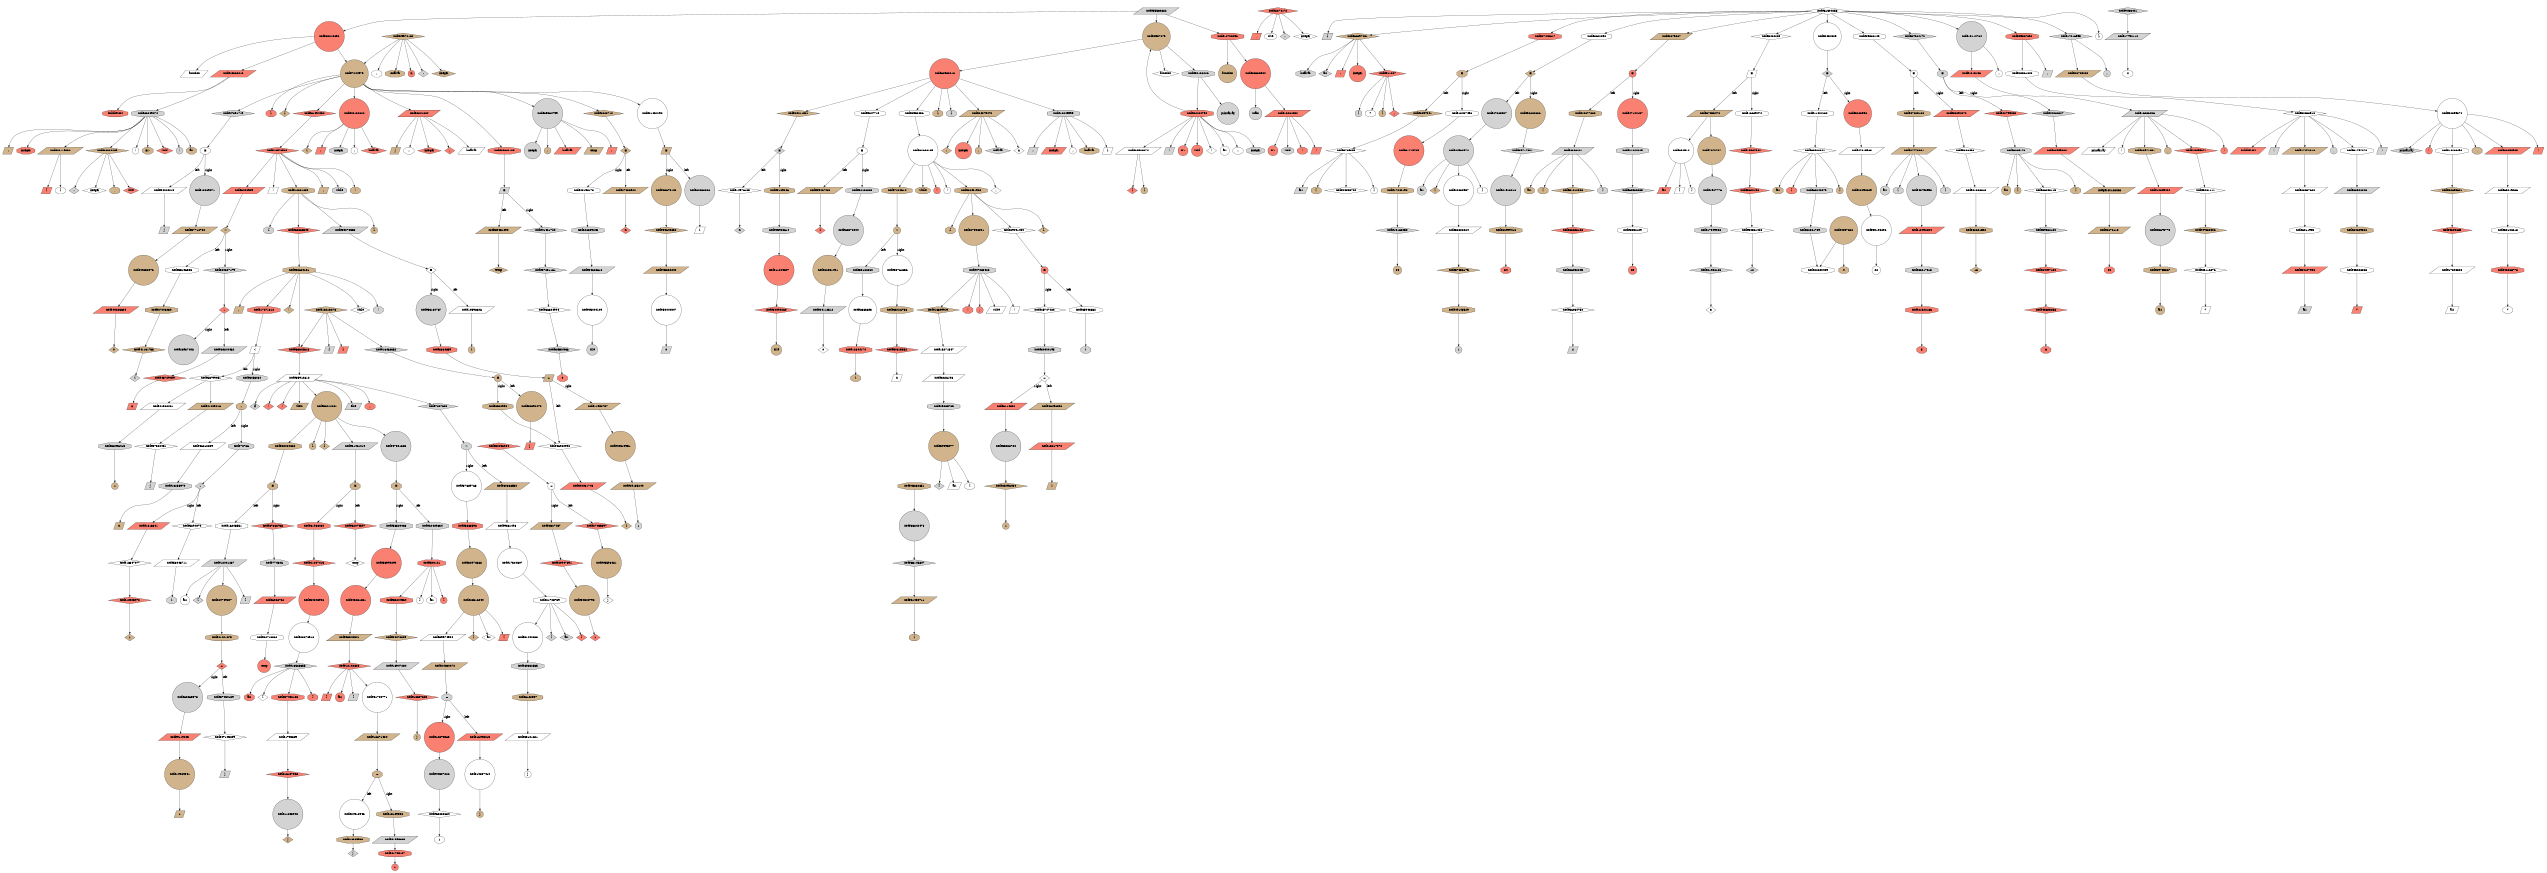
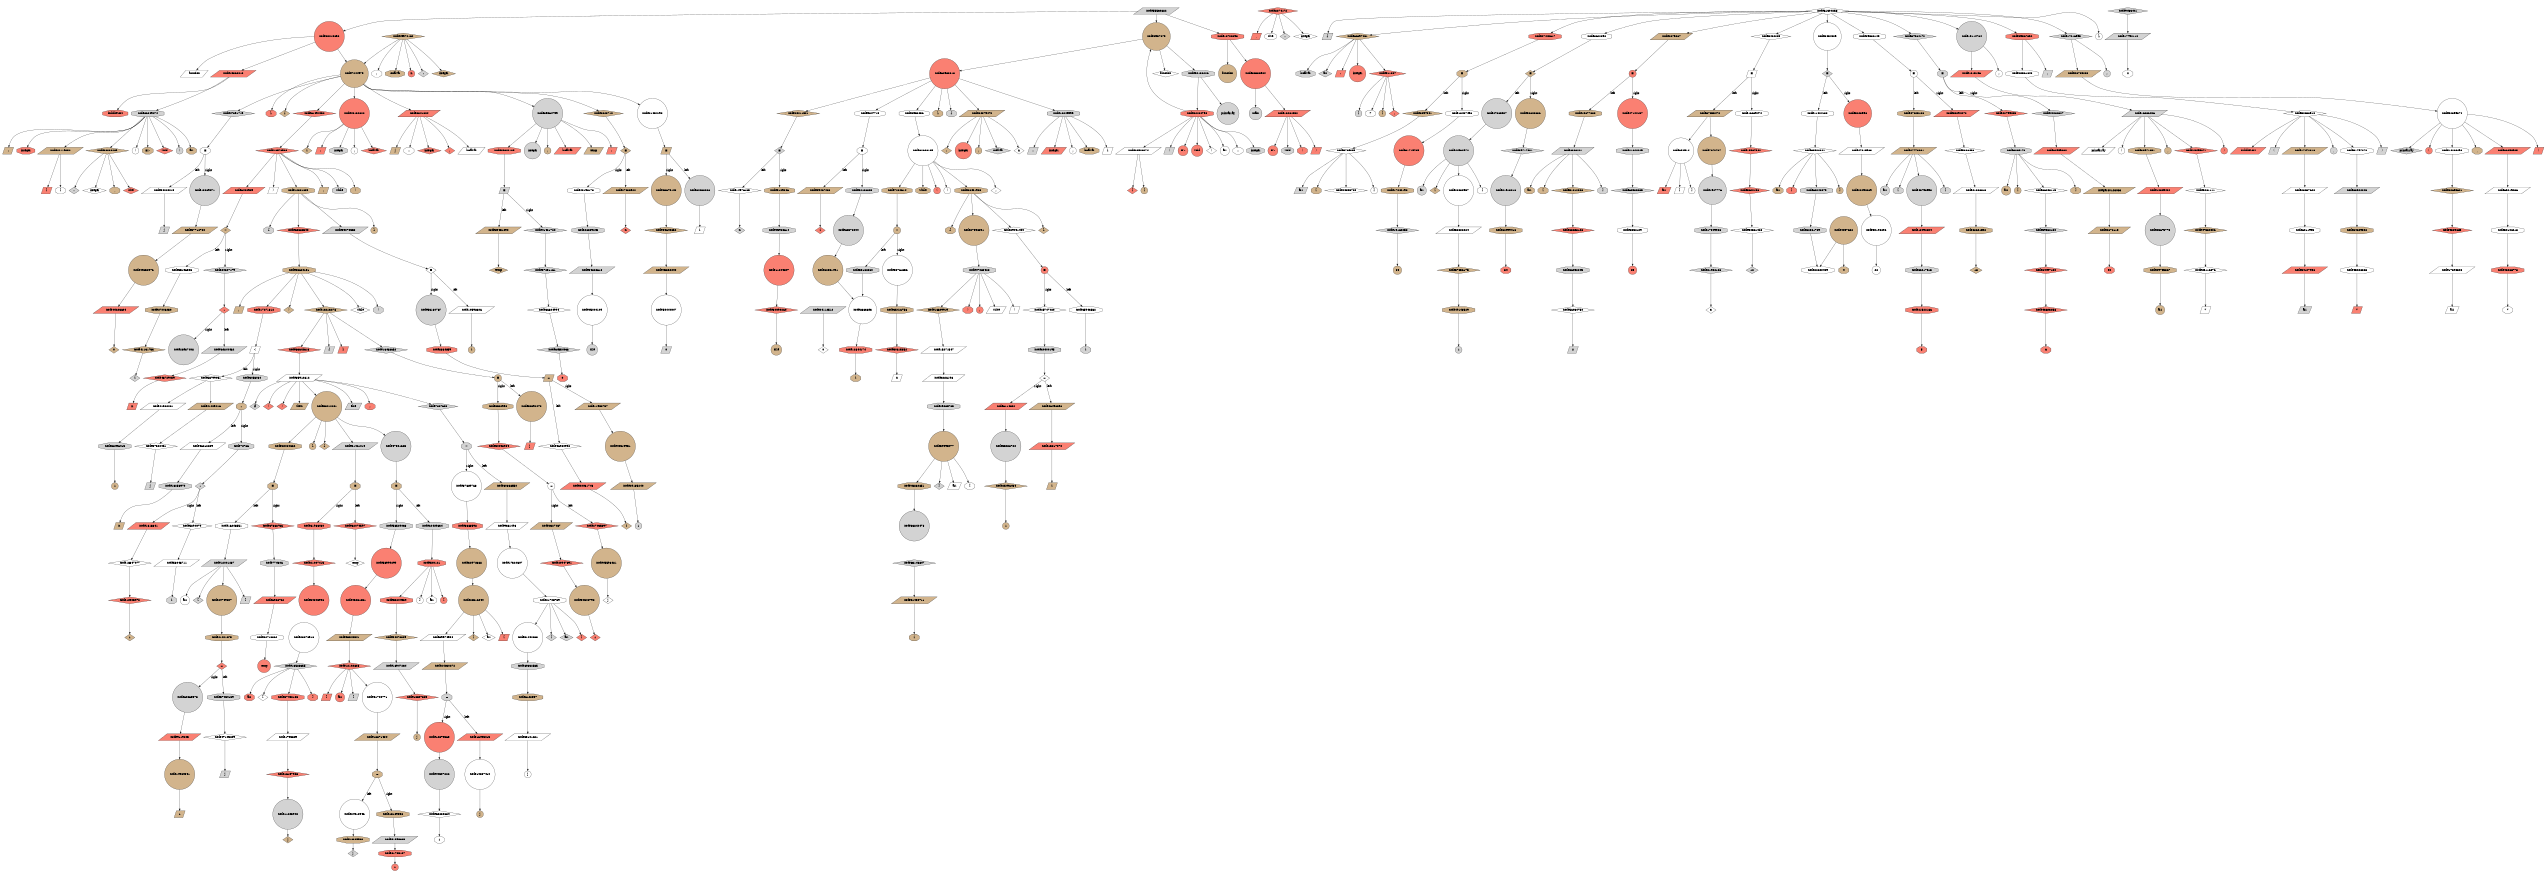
(440, 98) -> (523, 135)
(825, 295) -> (845, 290)
(299, 309) -> (312, 289)
(527, 427) -> (498, 425)
none -> (926, 470)
(914, 549) -> none
(309, 618) -> none
